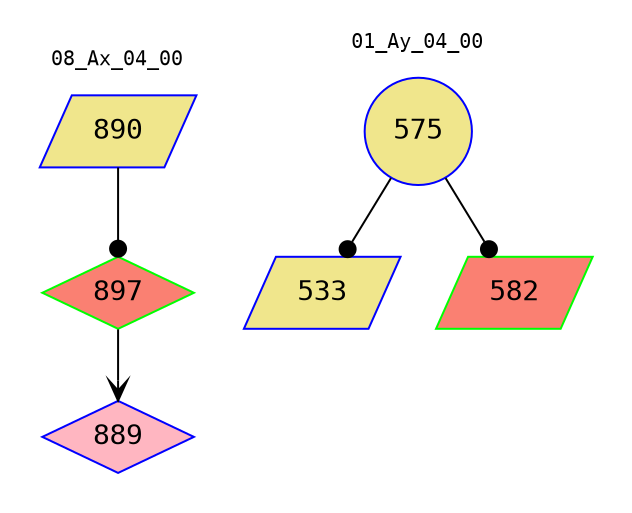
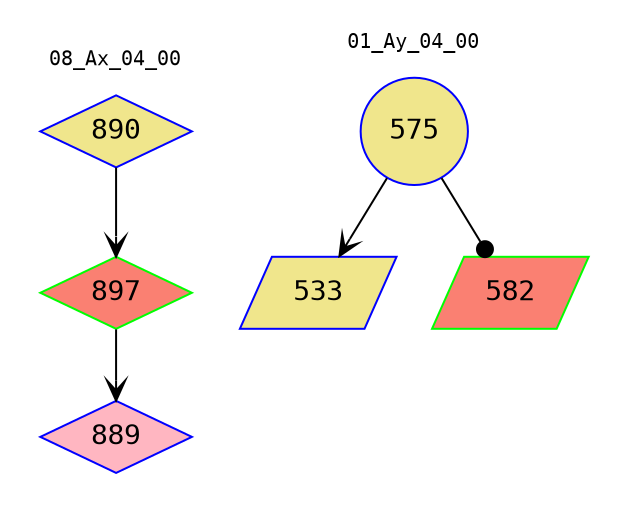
(118, 131) -> (116, 131)
(118, 204) -> (116, 202)
(372, 210) -> (368, 208)
